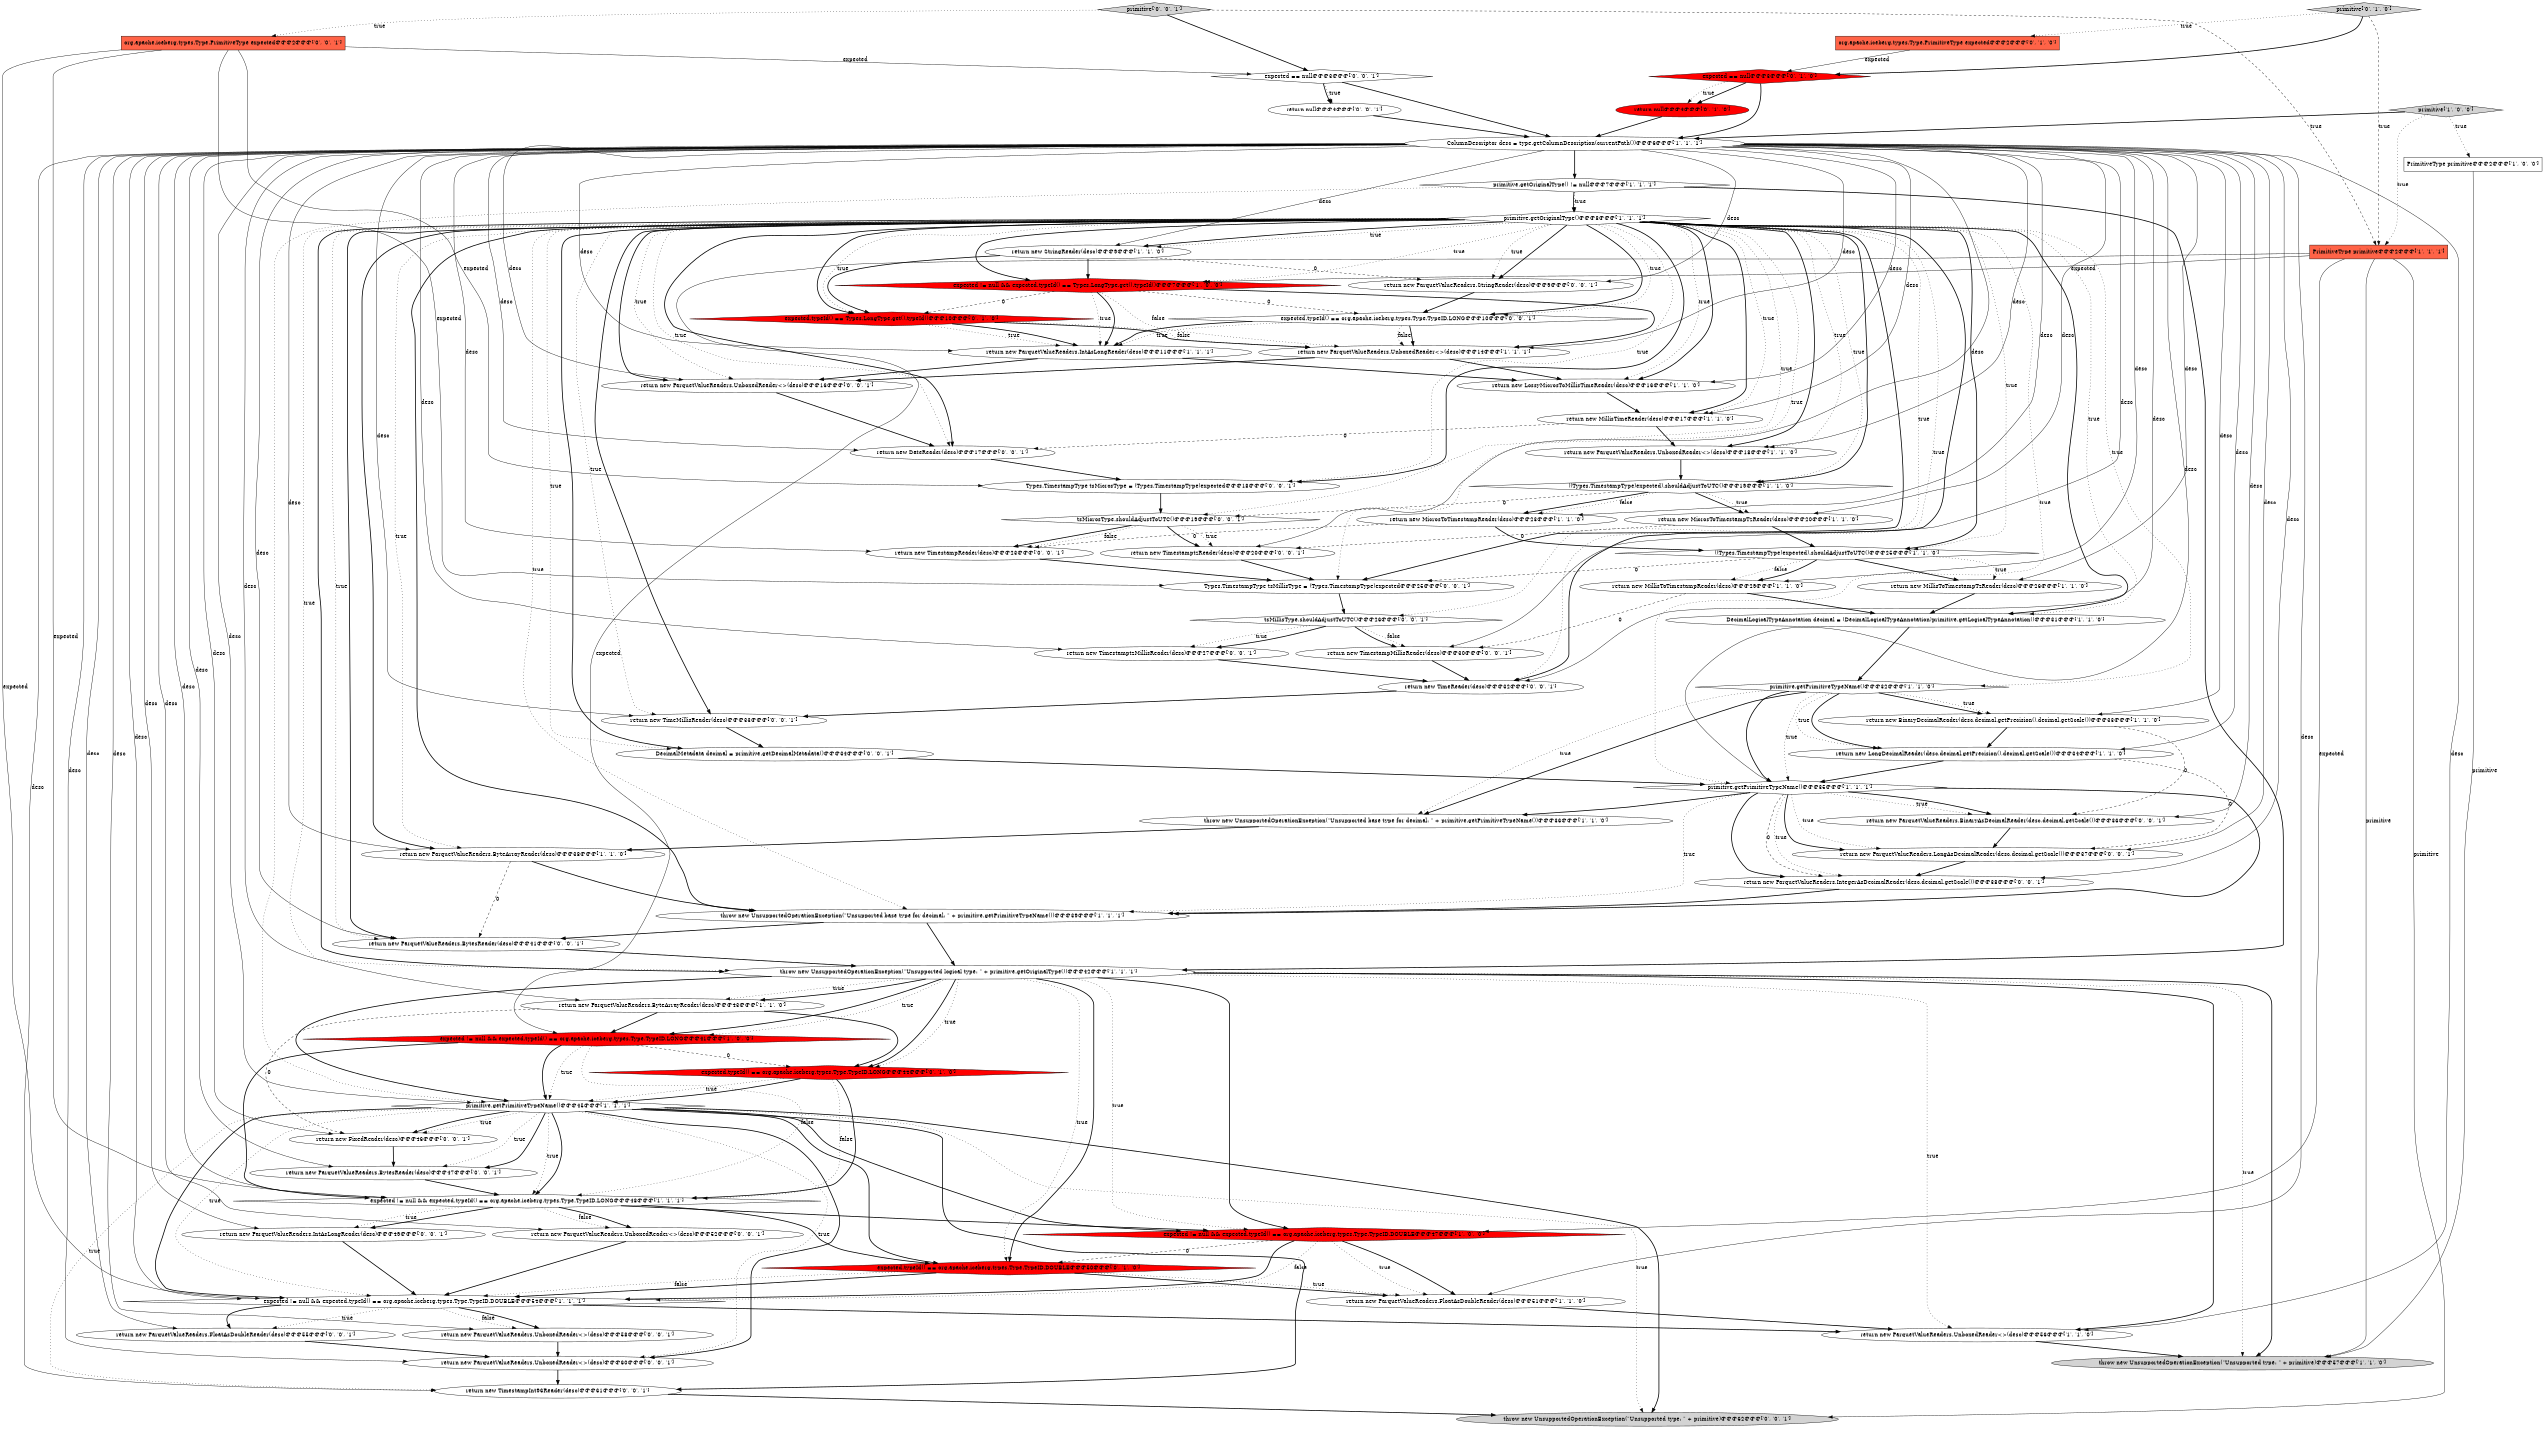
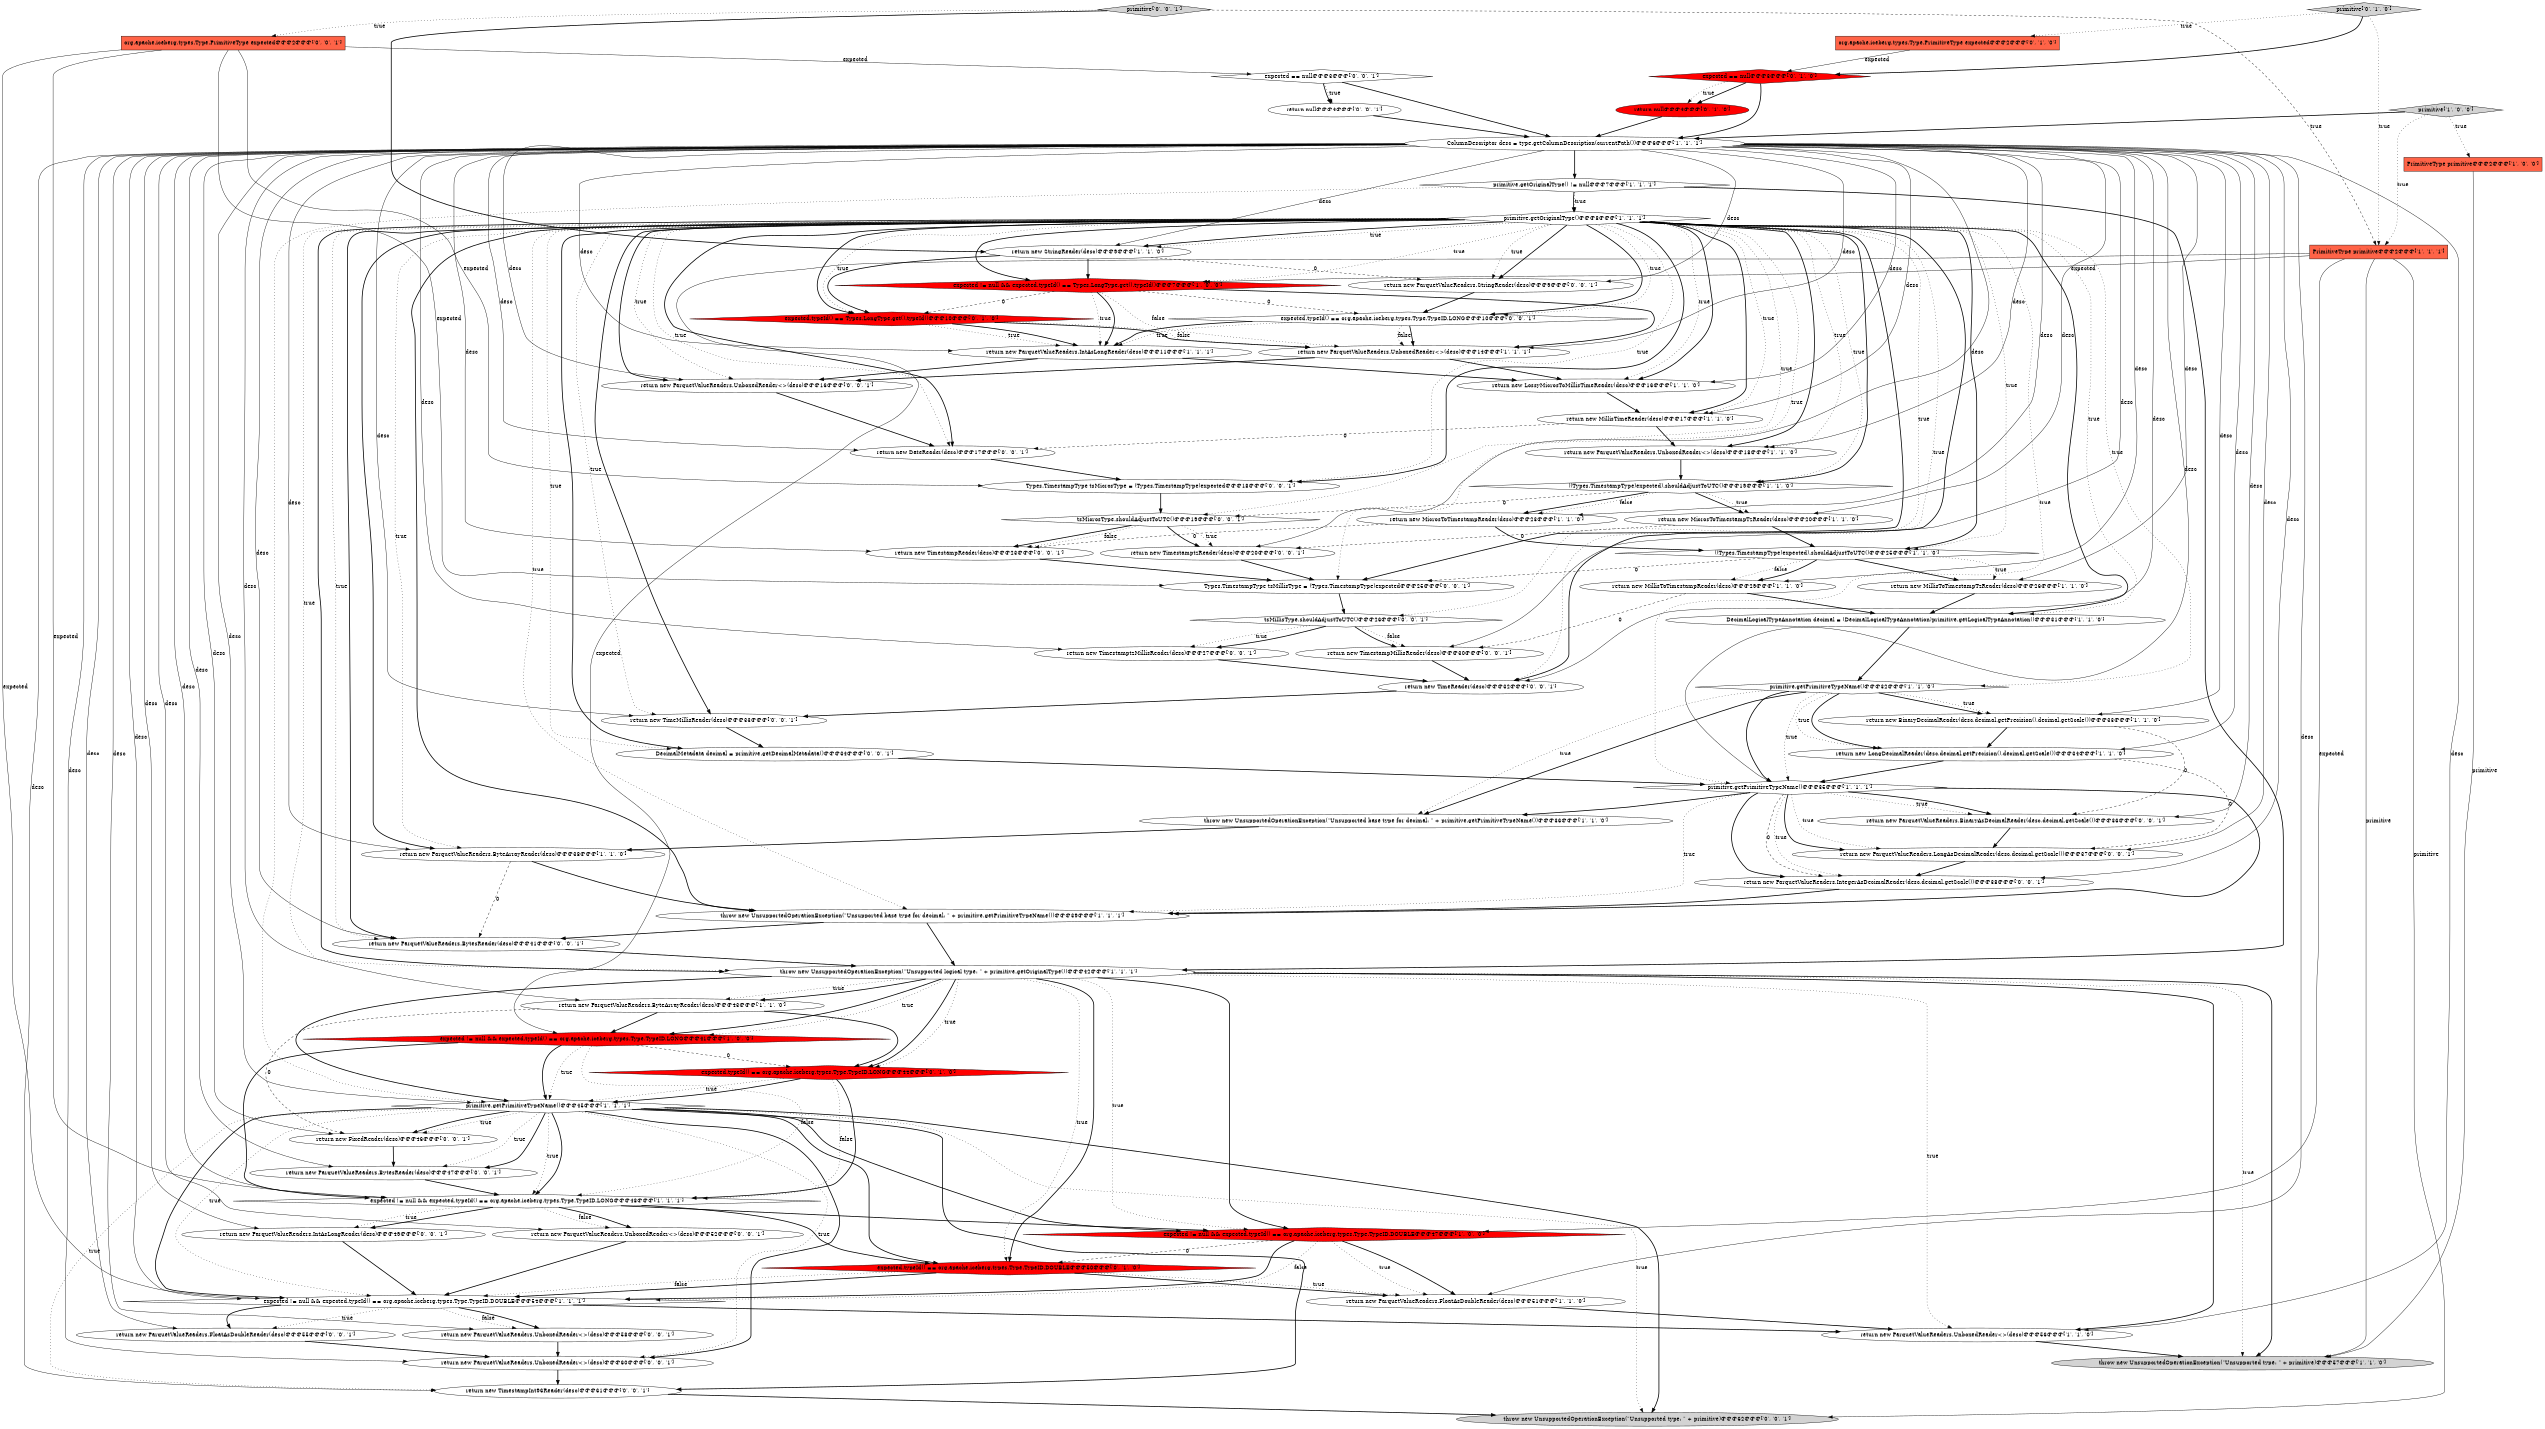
(1236, 42) -> (419, 36)
(2379, 127) -> (2379, 127)
(2473, 164) -> (2473, 164)
